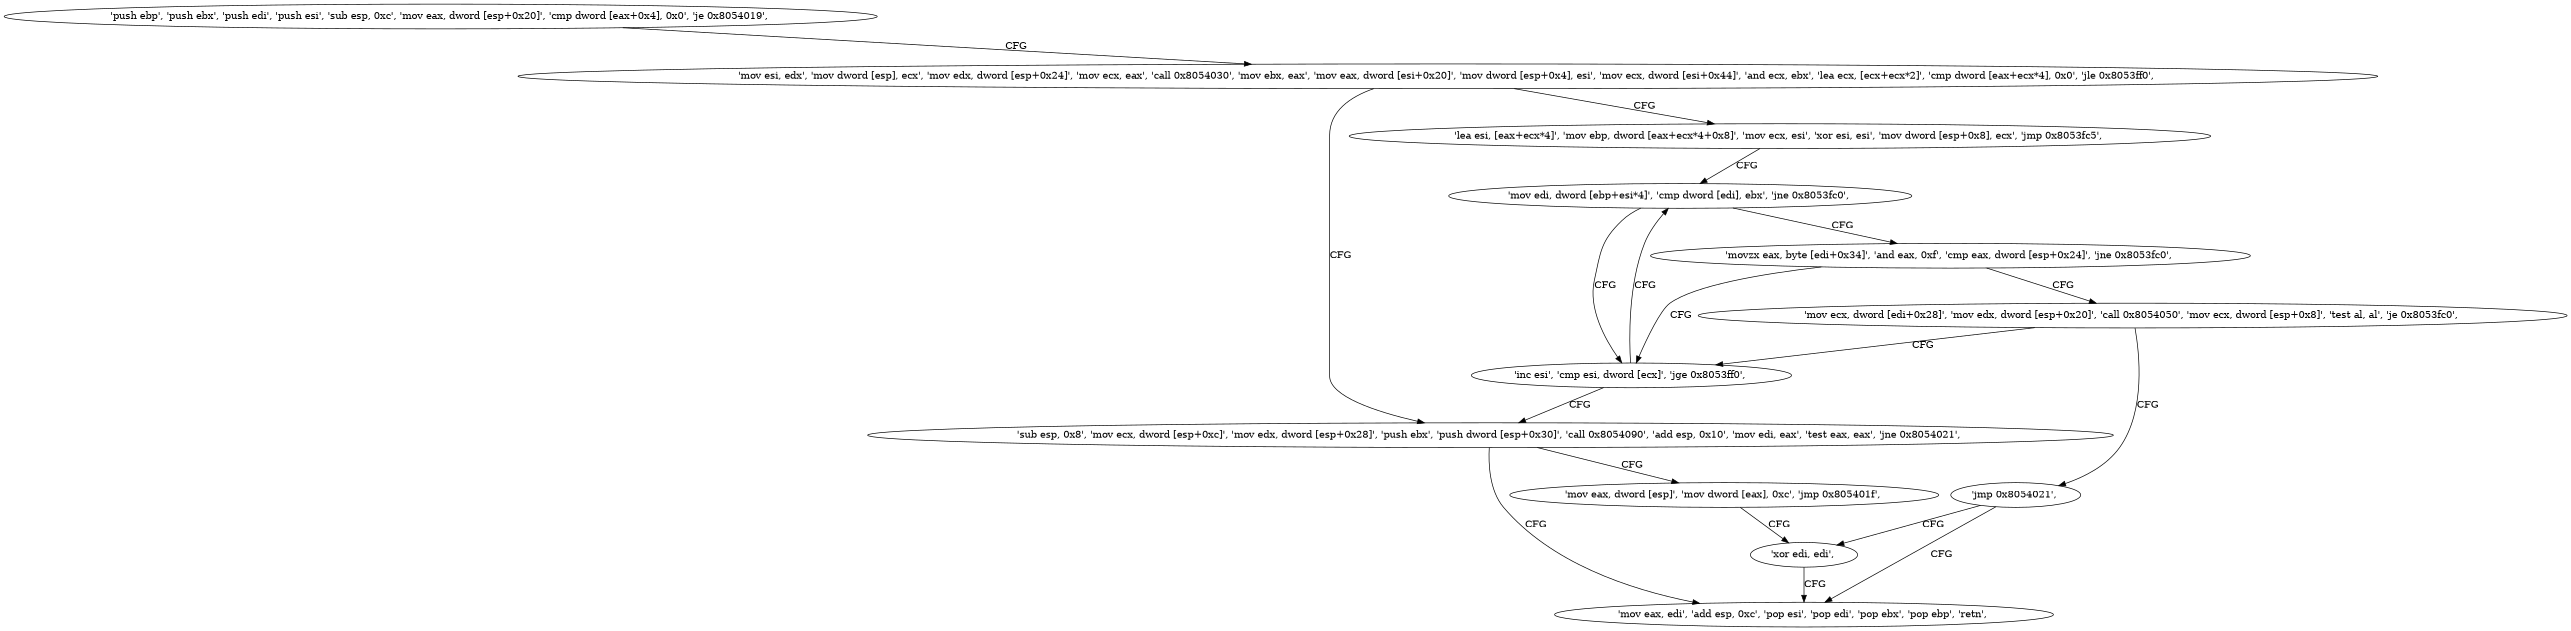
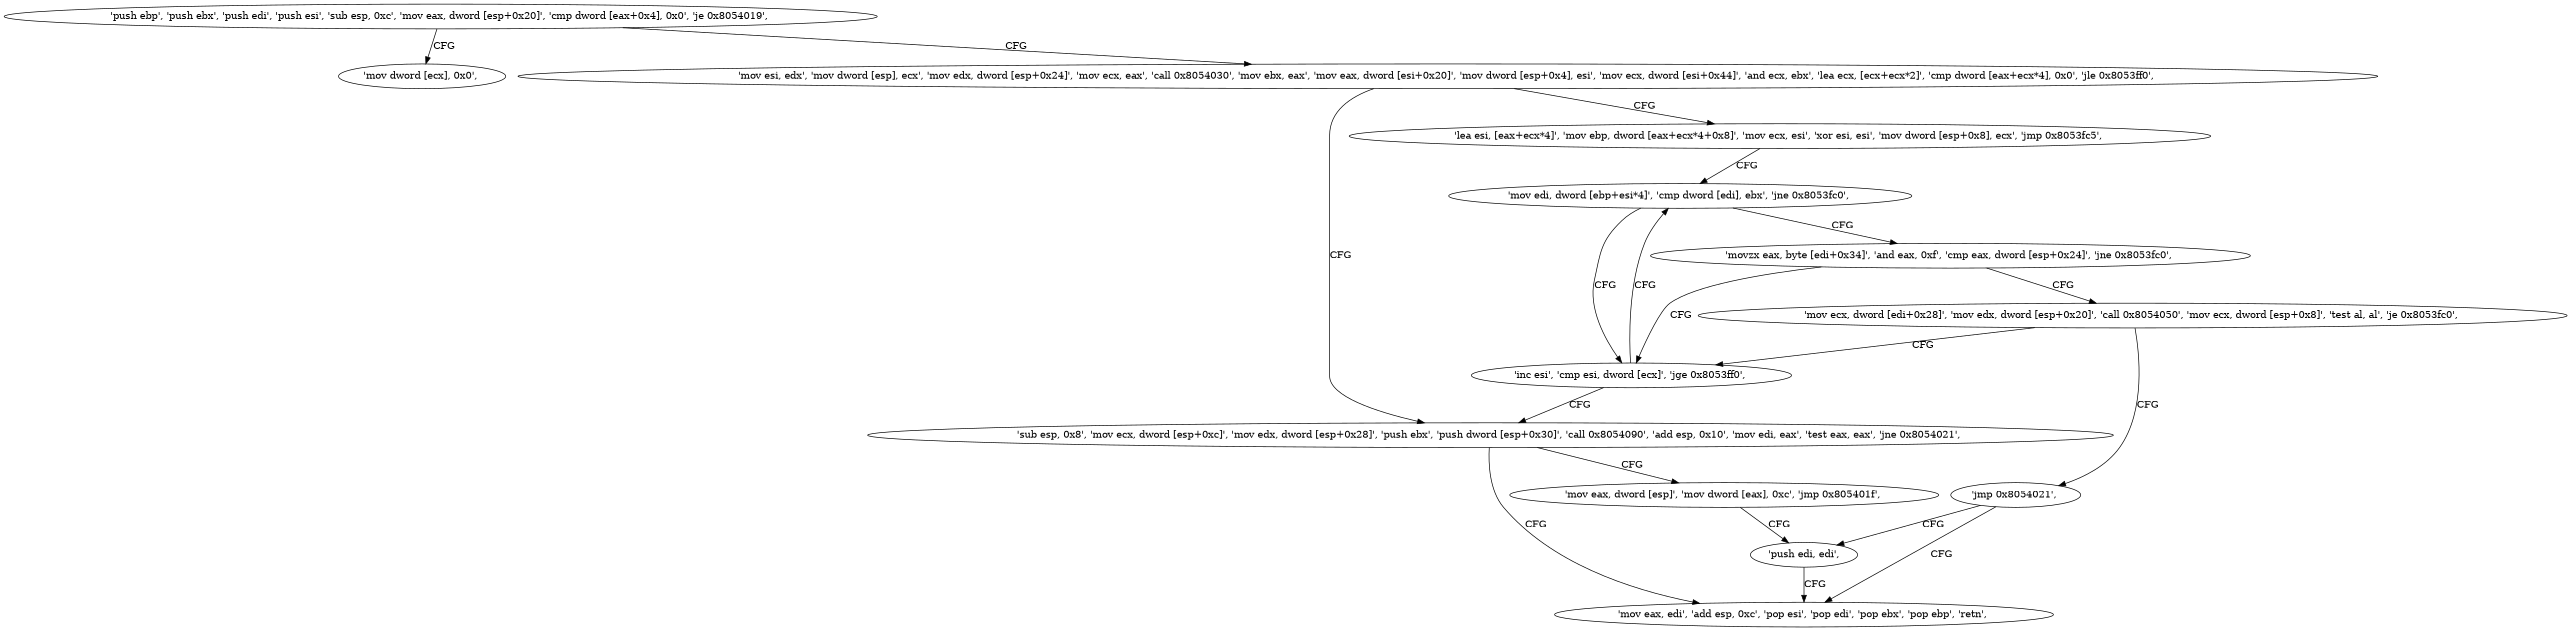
none -> (422, 76)
(1804, 555) -> (1804, 555)
